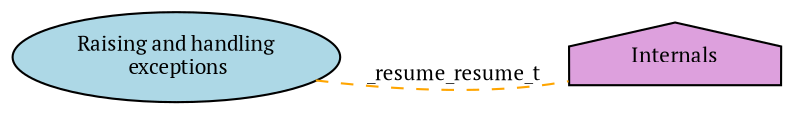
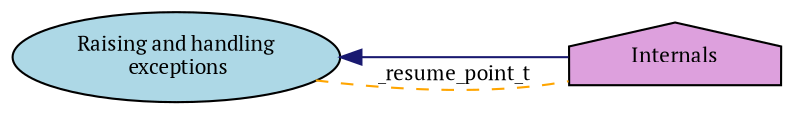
none -> (465, 57)
(454, 75) -> (454, 75)
